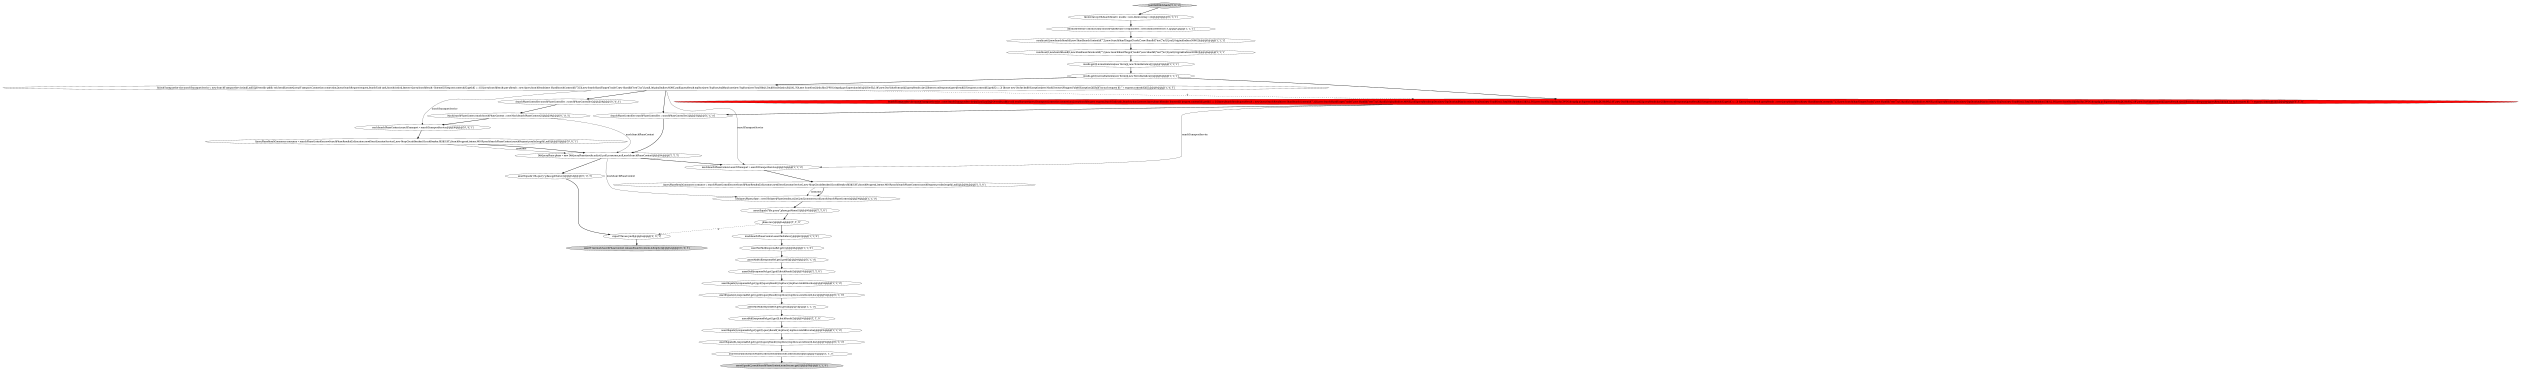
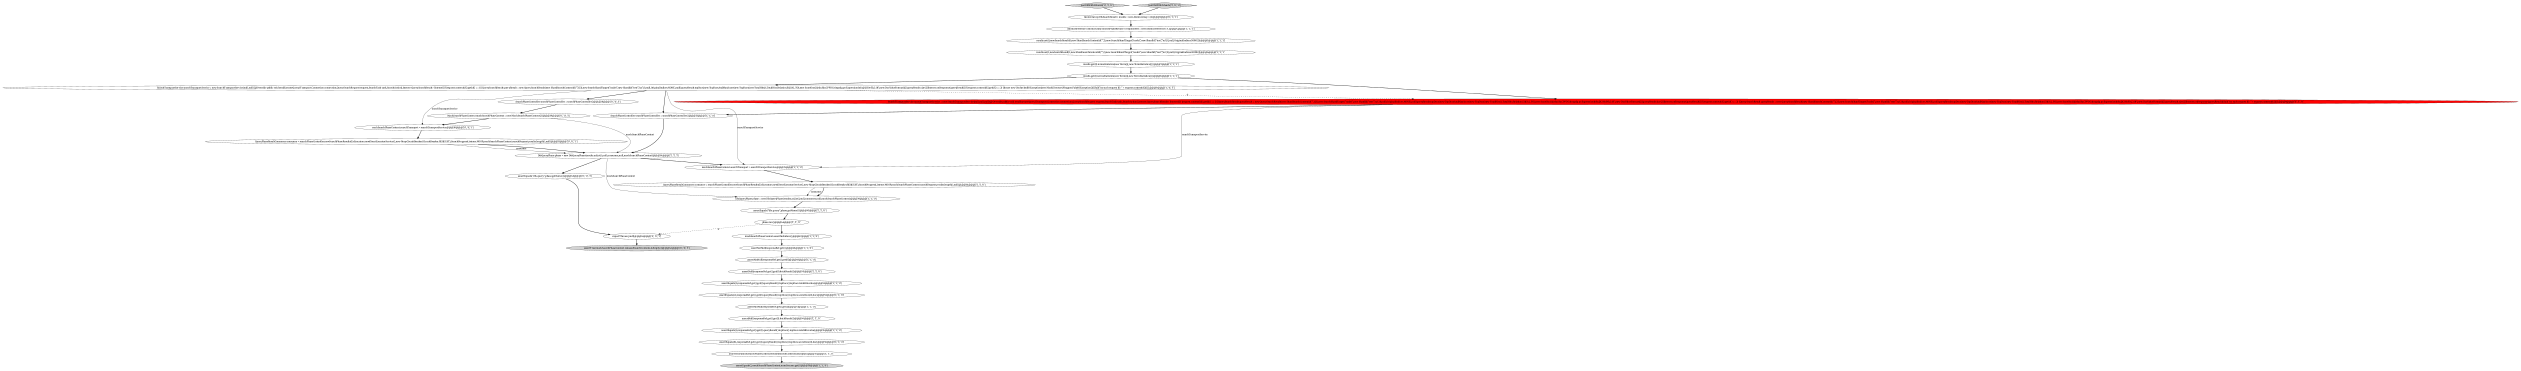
none -> (1097, 5)
